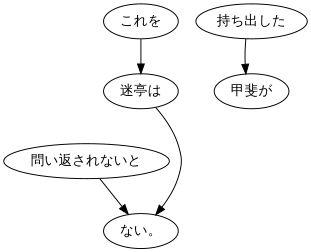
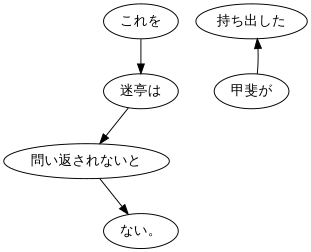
(245, 51) -> (258, 61)
(181, 156) -> (117, 122)
